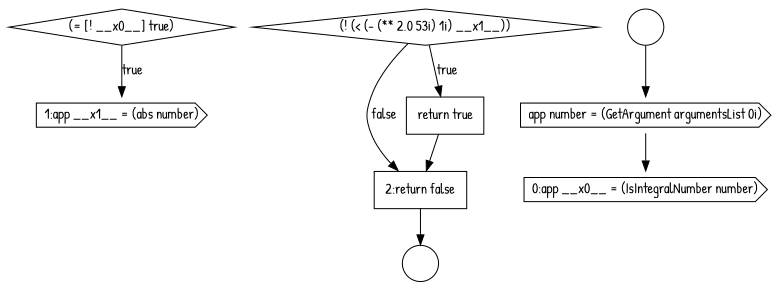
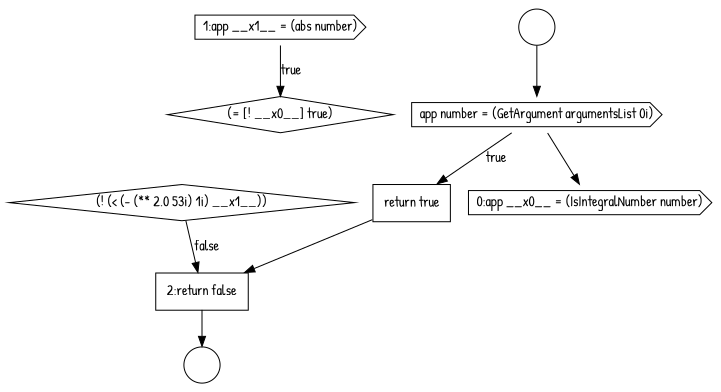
(122, 66) -> (280, 66)
(434, 66) -> (479, 156)
